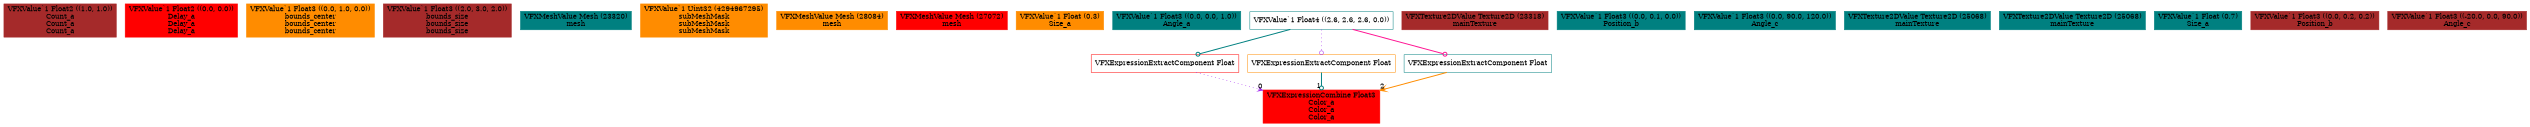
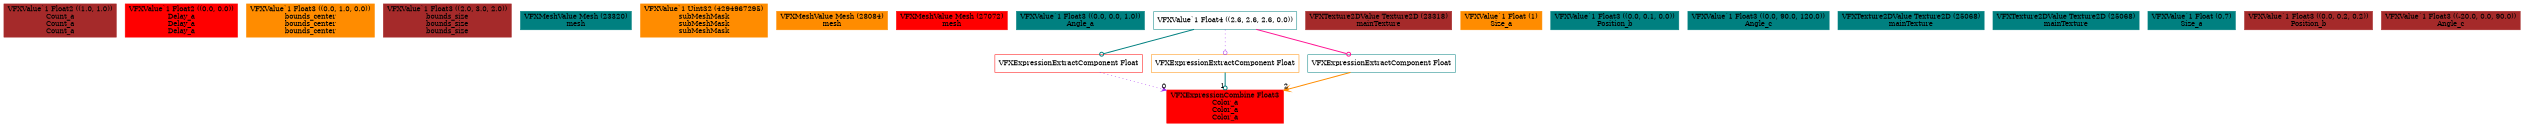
(1060, 21) -> none
none -> (1501, 21)
